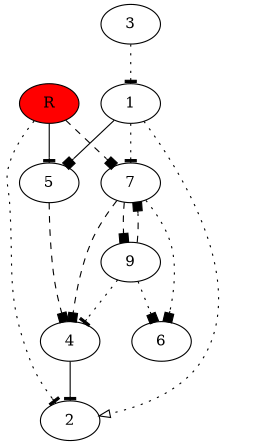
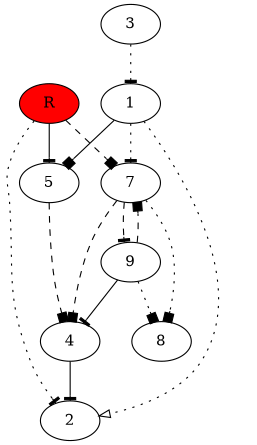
(123, 219) -> (123, 219)
(102, 300) -> (102, 300)
(162, 341) -> (162, 341)
